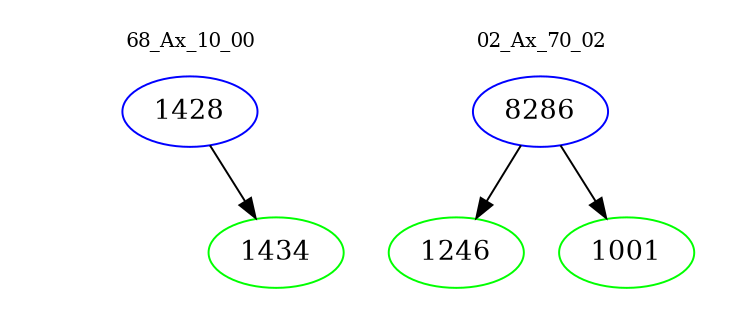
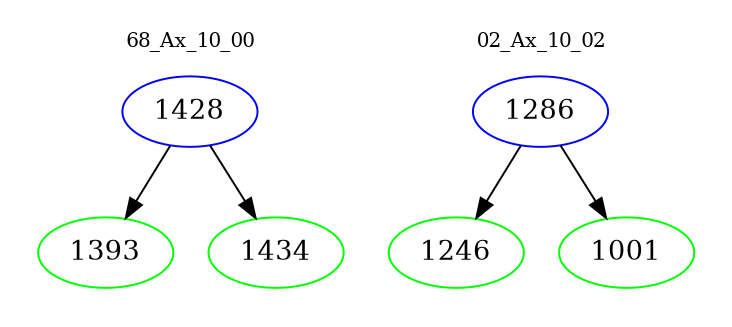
(541, 42) -> (541, 42)
(540, 112) -> (540, 112)
none -> (106, 253)
